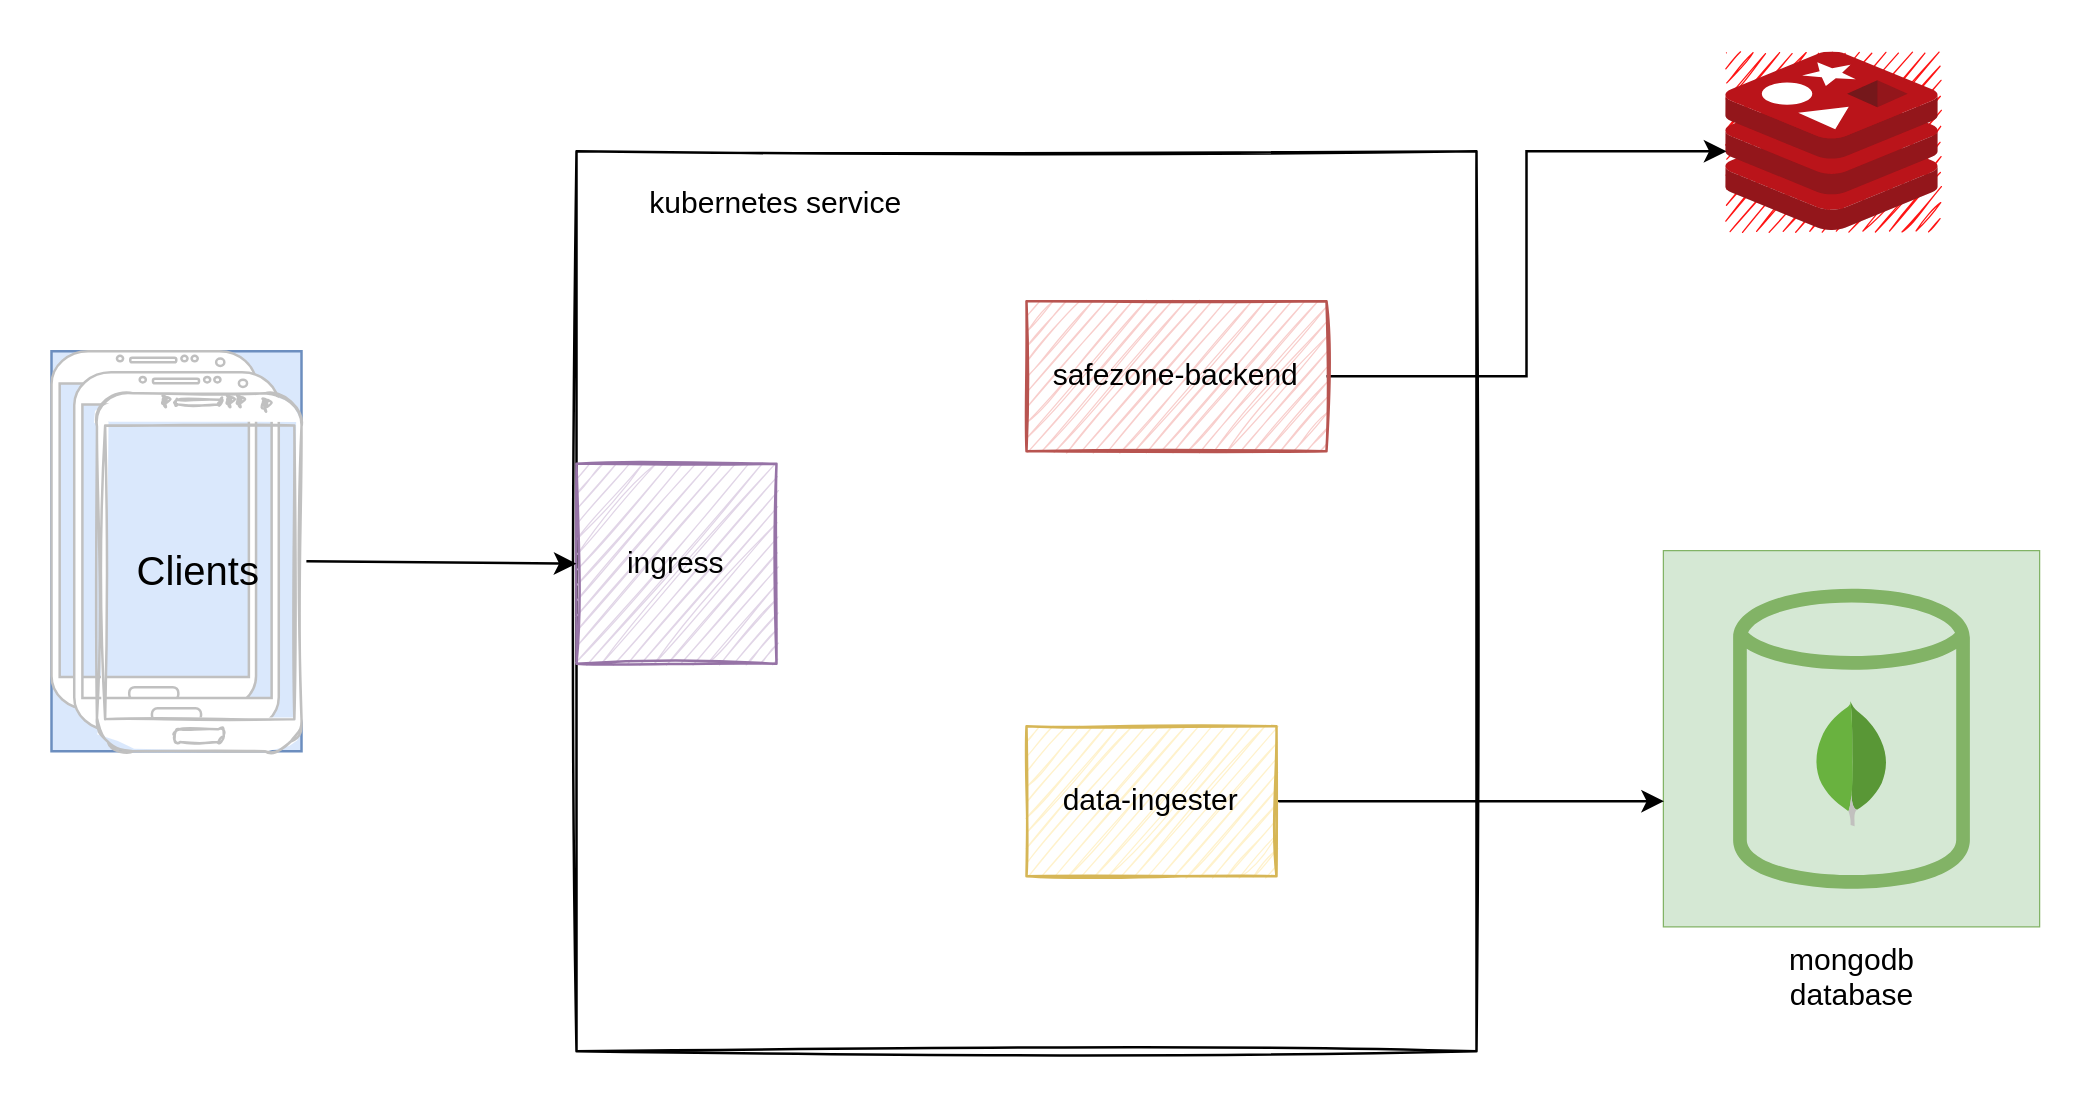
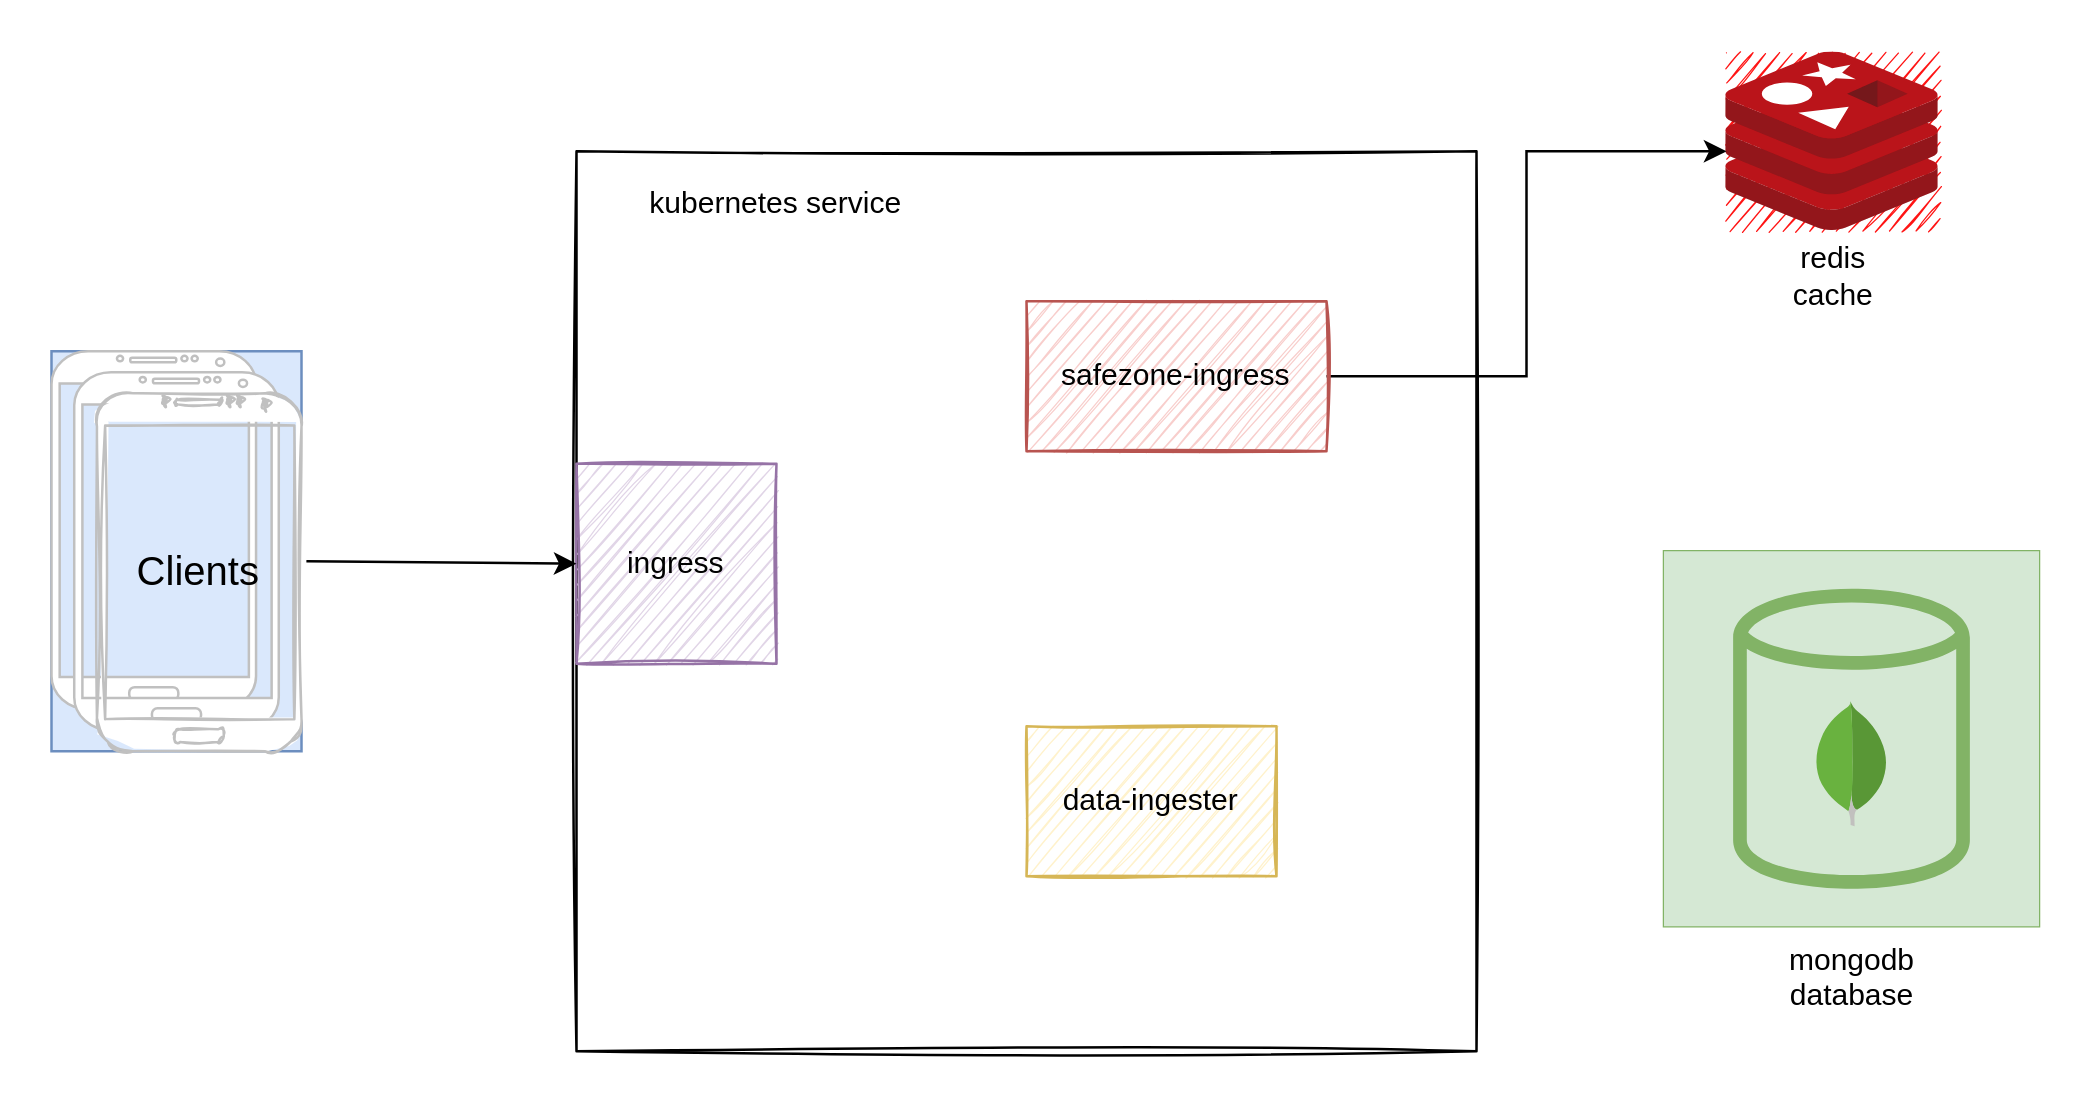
none -> (1833, 276)
(1176, 376) -> (1176, 376)
(1374, 801) -> none
